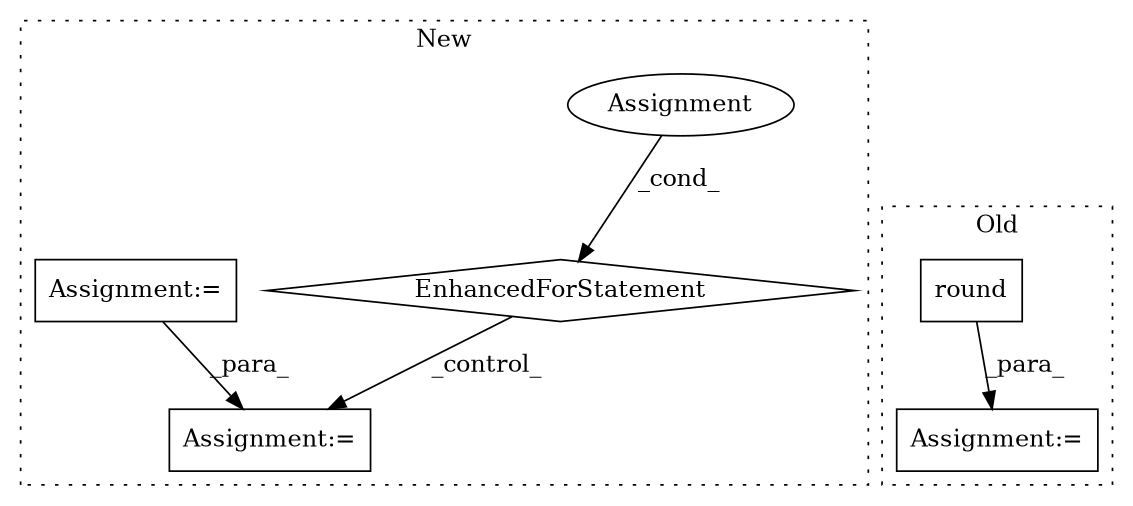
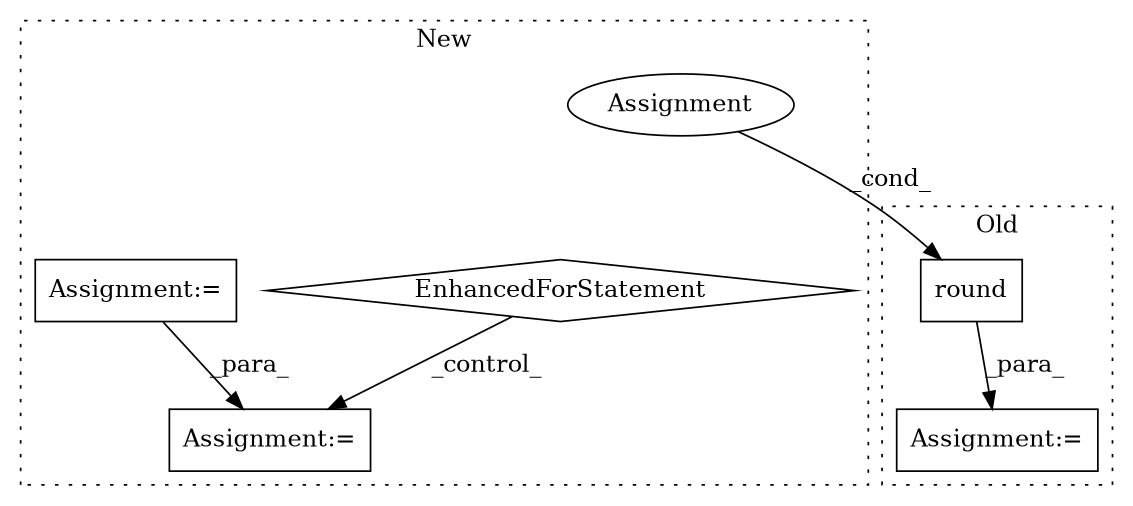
(625, 191) -> (837, 183)
